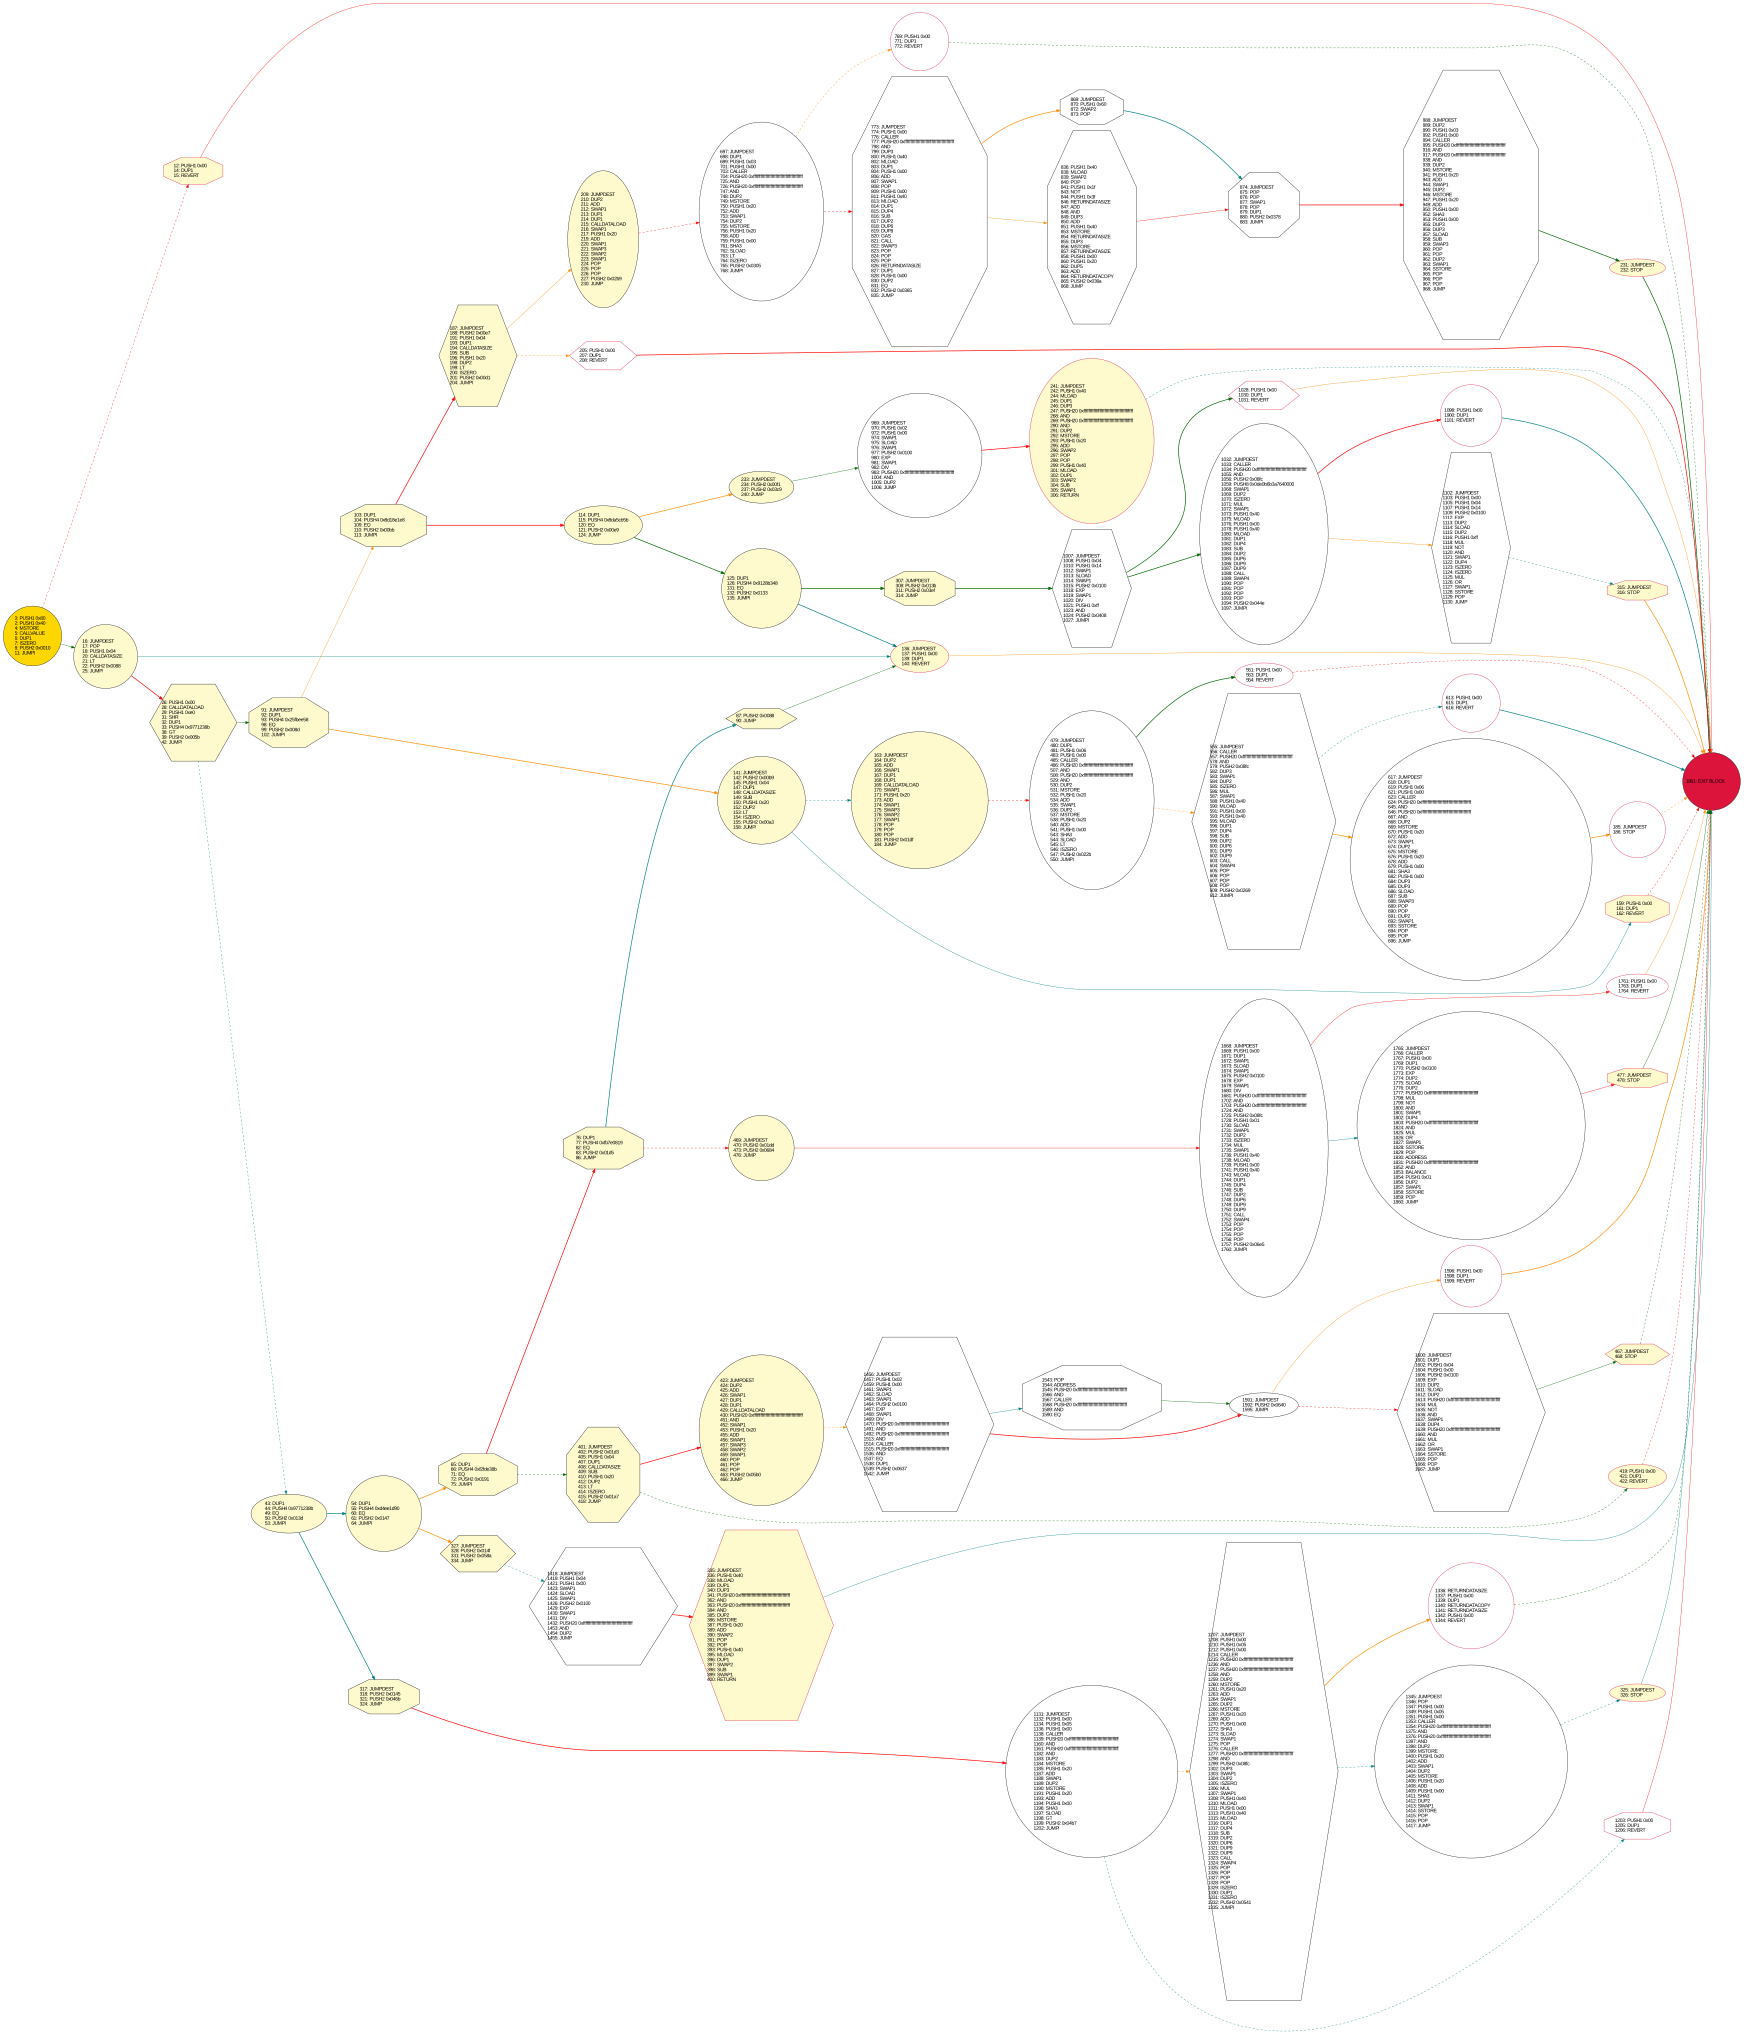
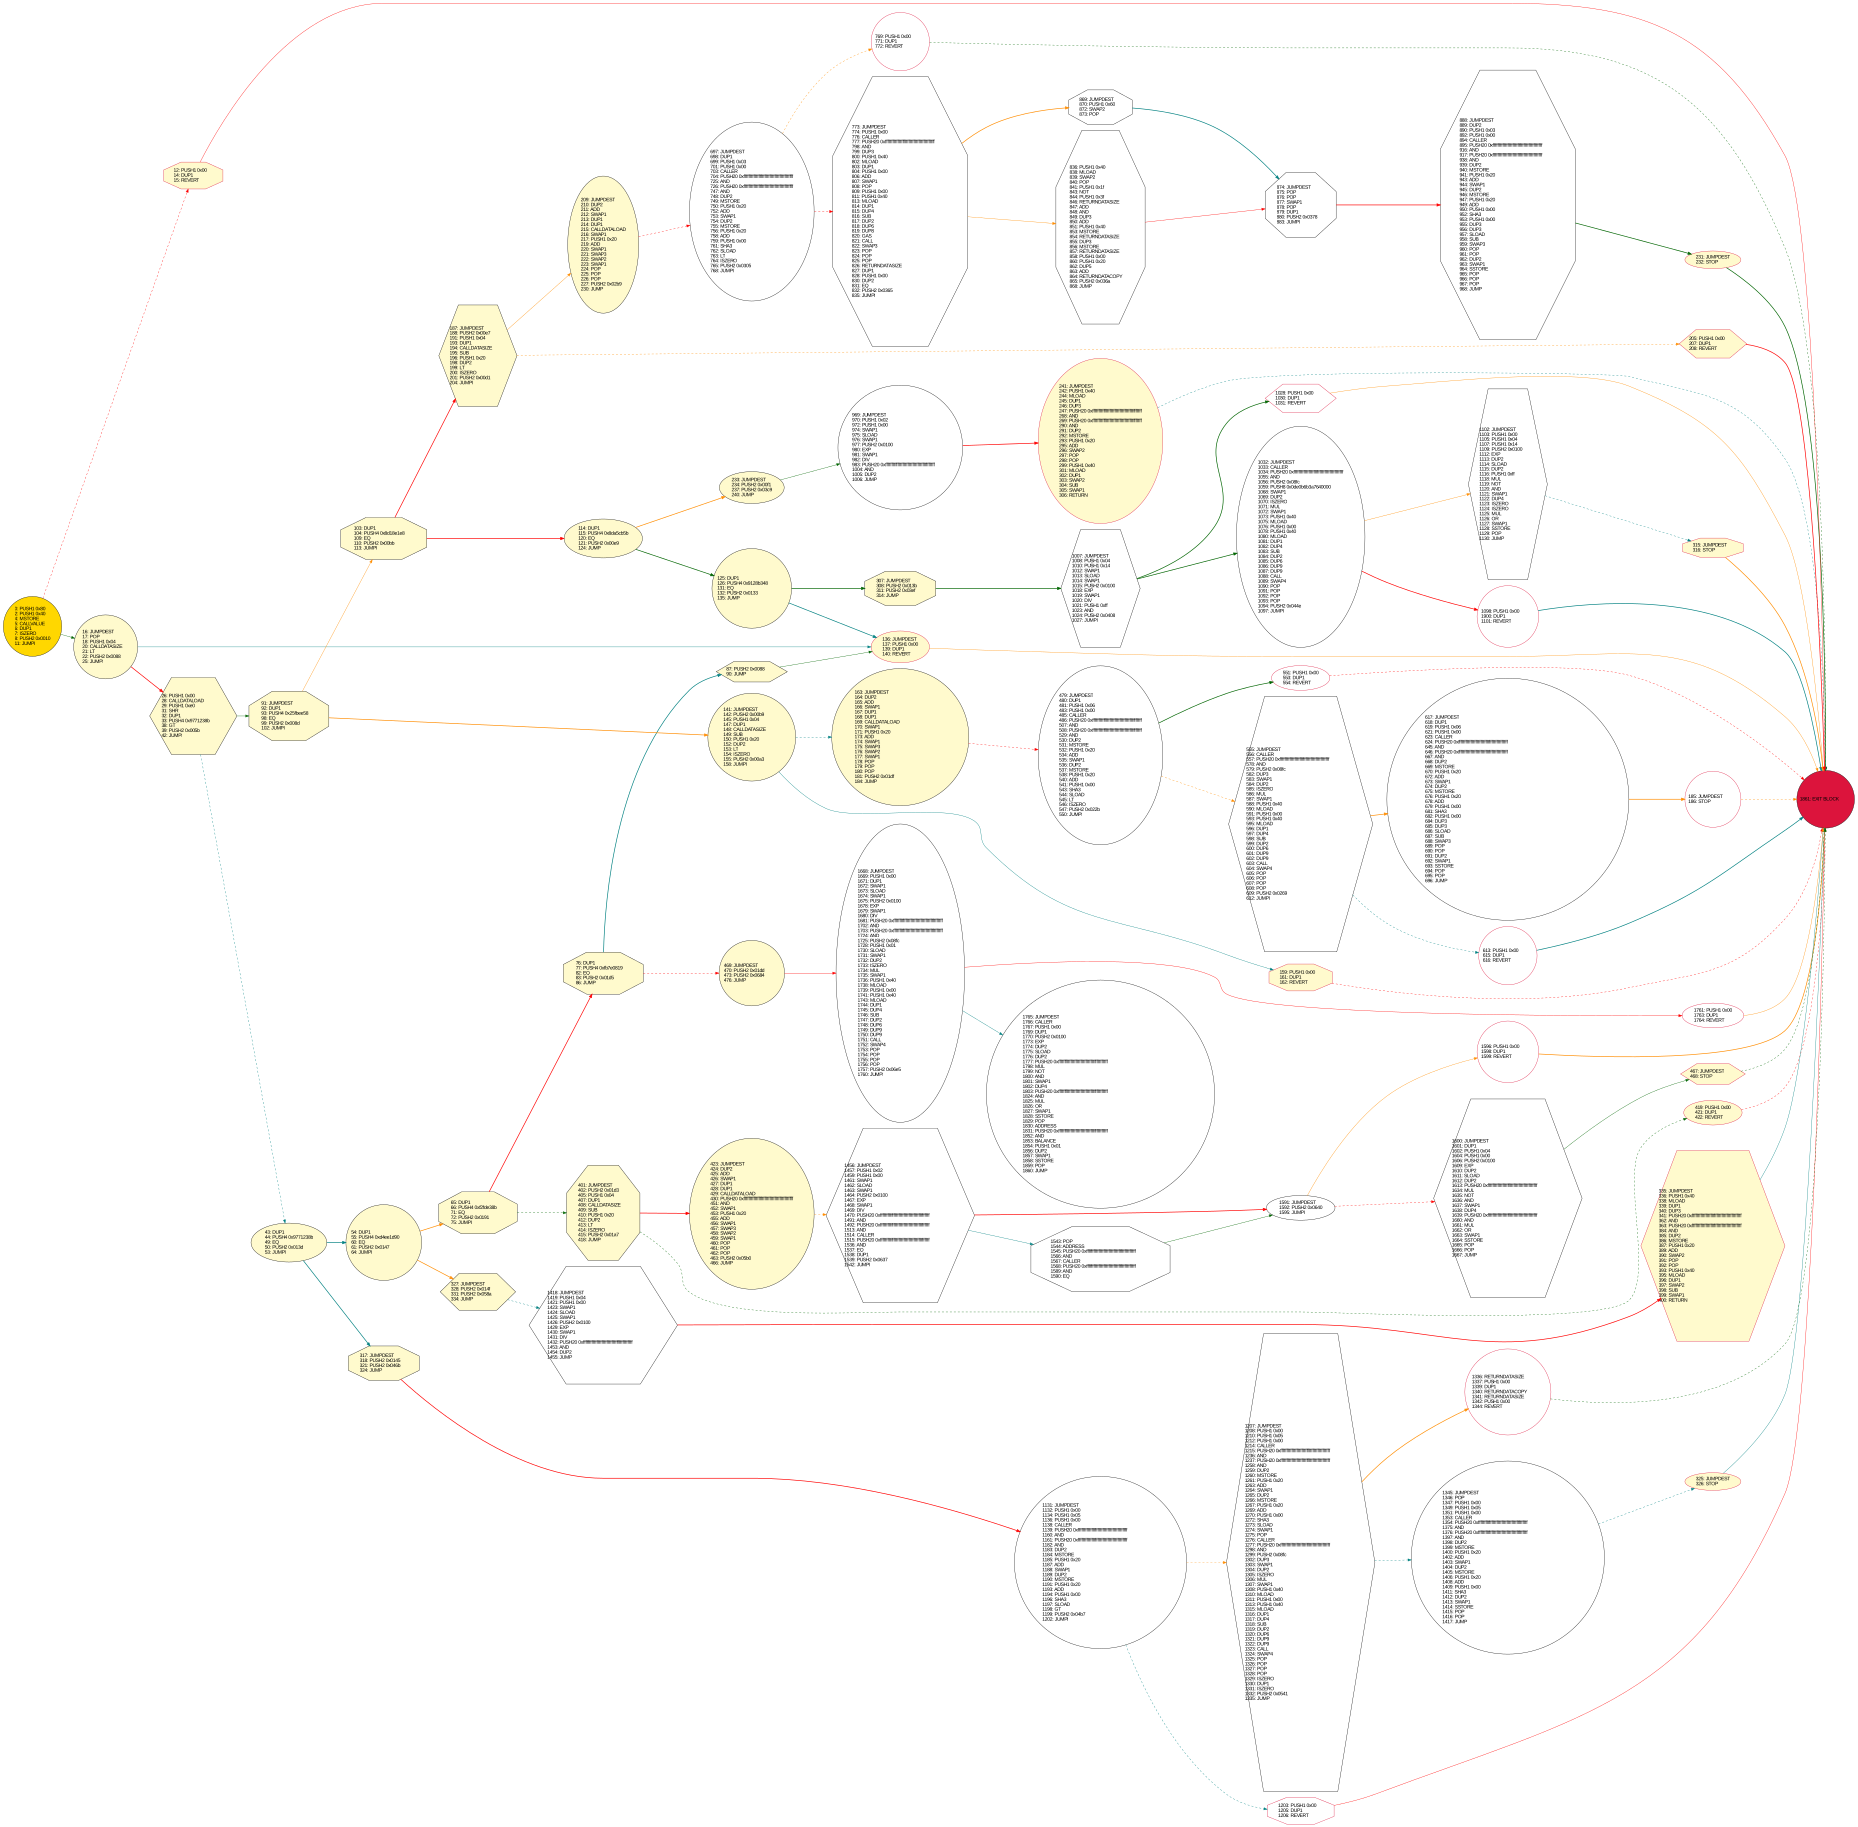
(603, 356) -> (1713, 344)
(1637, 1078) -> none
